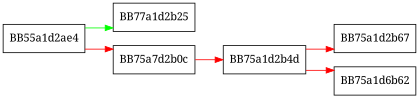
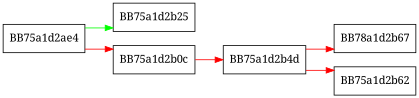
(154, 17) -> (154, 17)
(44, 39) -> (44, 39)
(375, 39) -> (375, 39)
(154, 60) -> (154, 60)
(375, 81) -> (375, 81)
